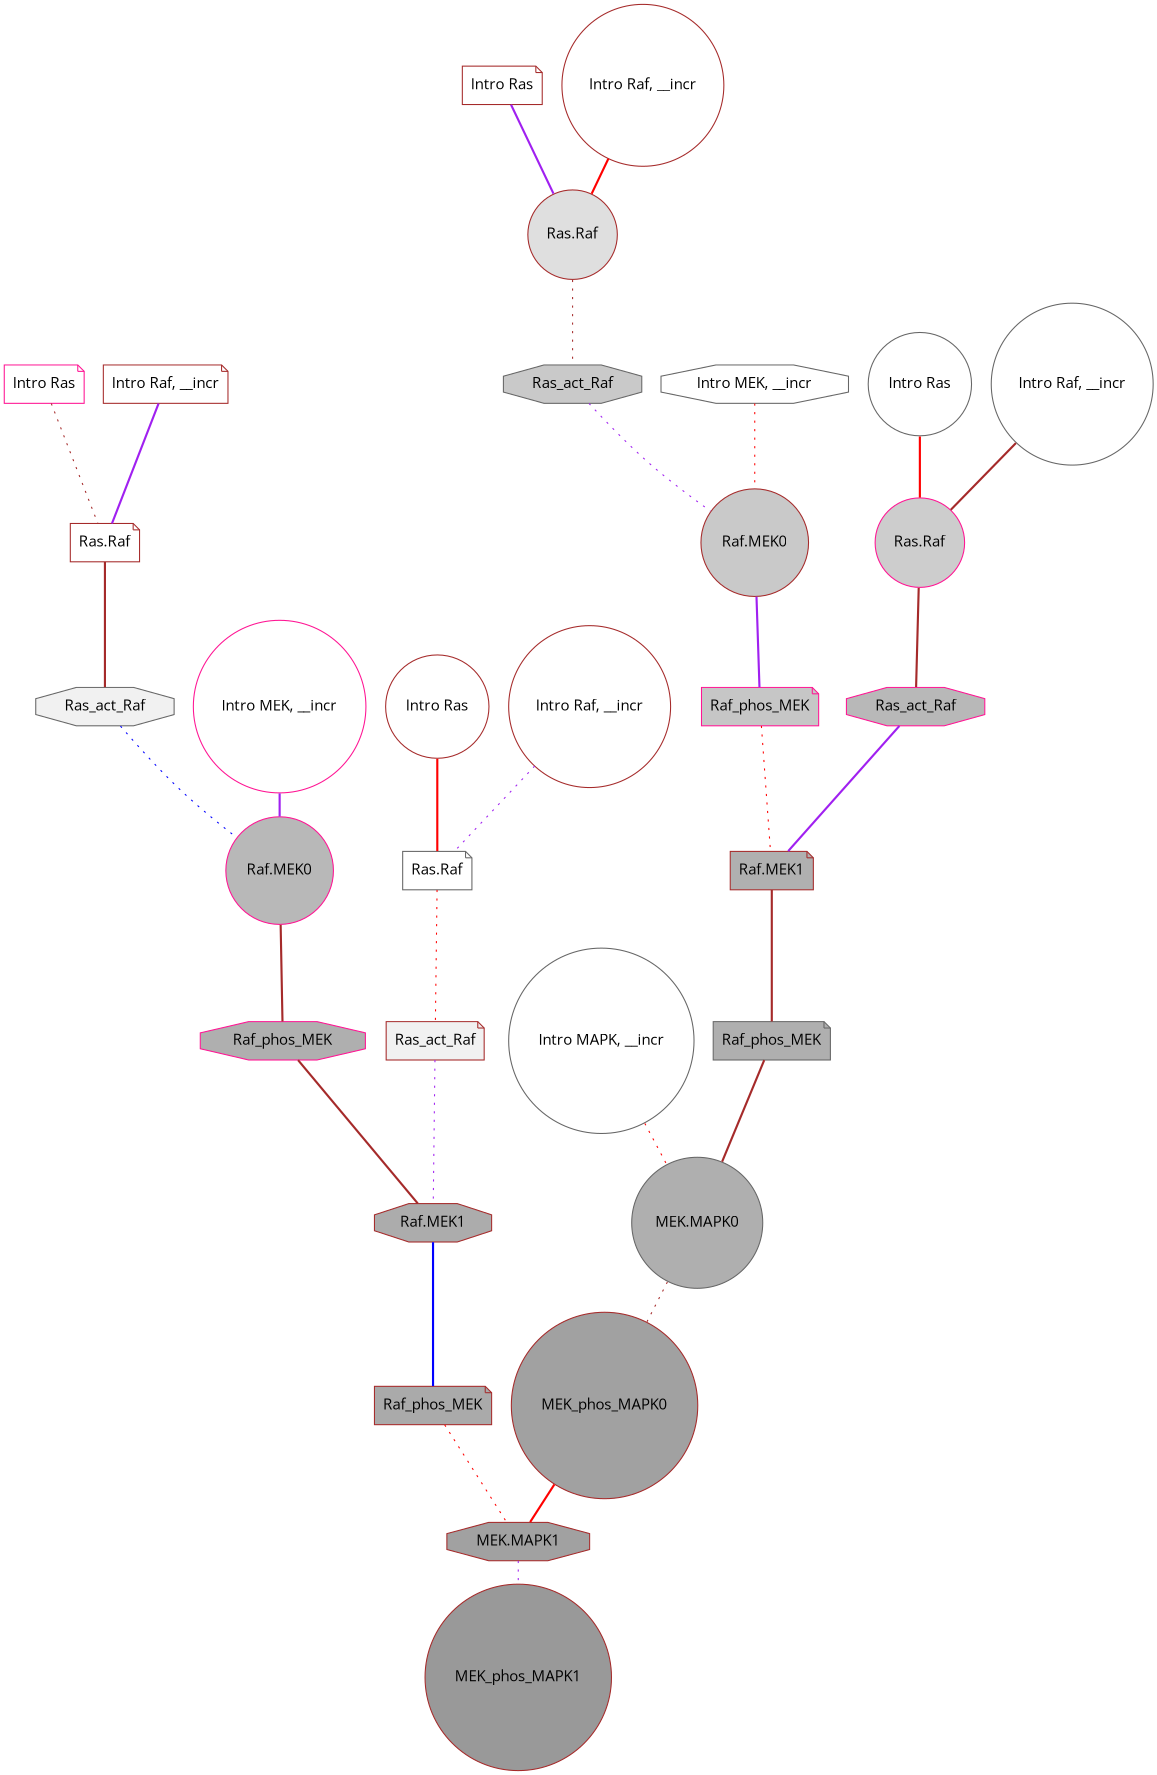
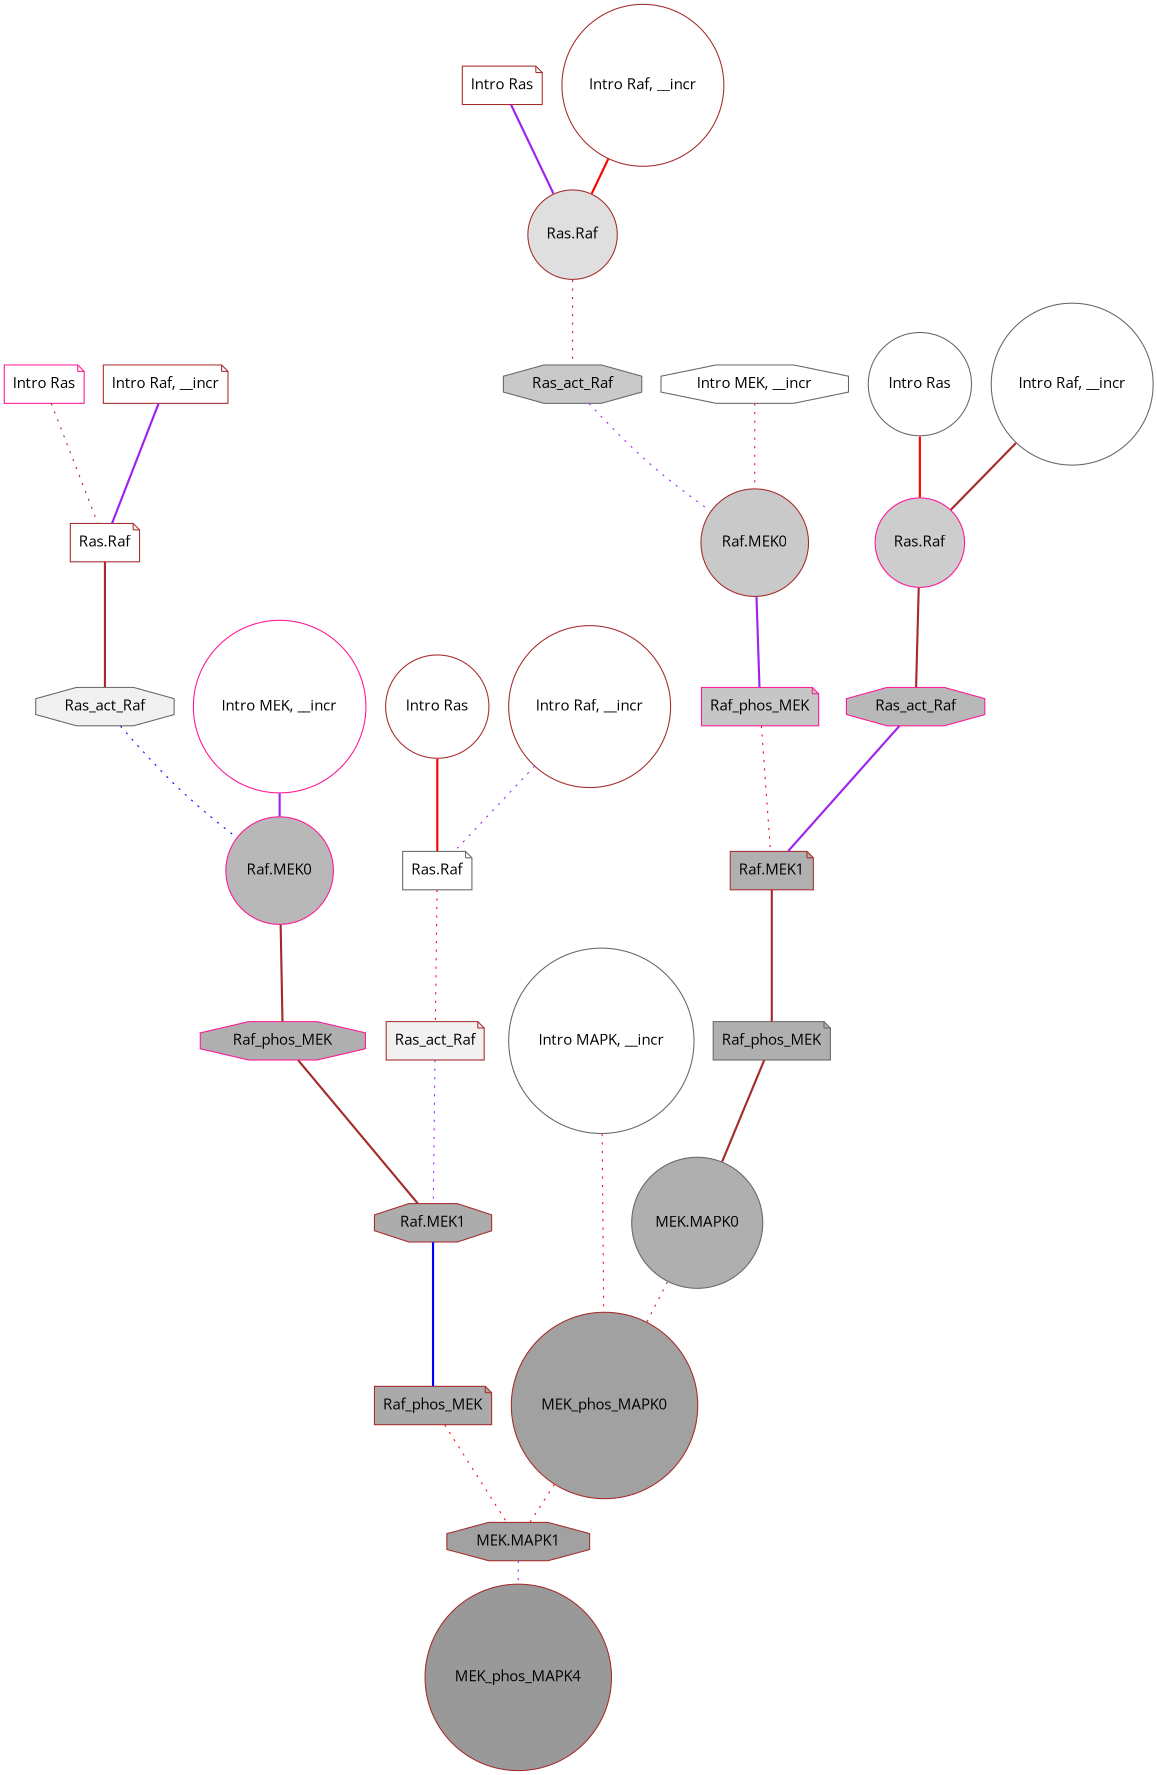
(656, 1144) -> (603, 1223)
(542, 1503) -> (542, 1503)
(518, 1677) -> (518, 1677)
